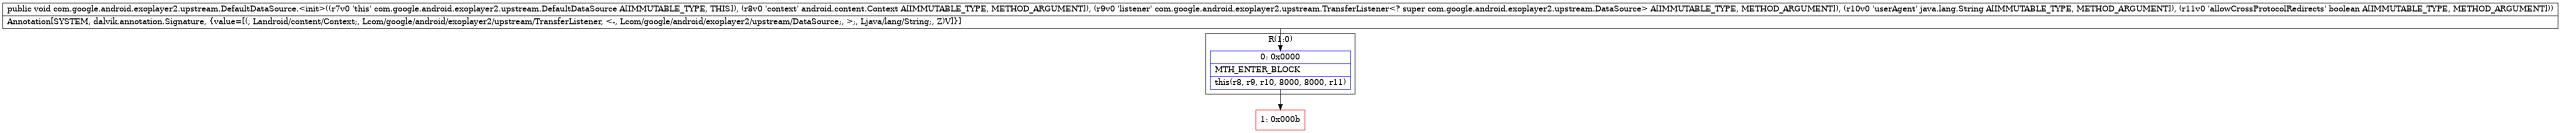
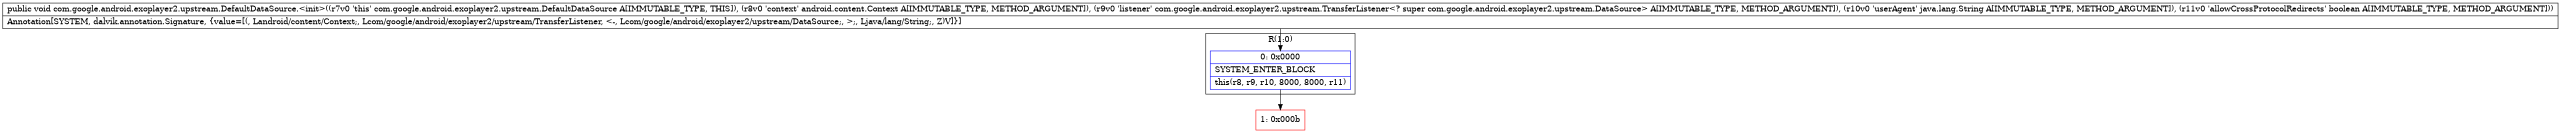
(1258, 70) -> (1265, 70)
